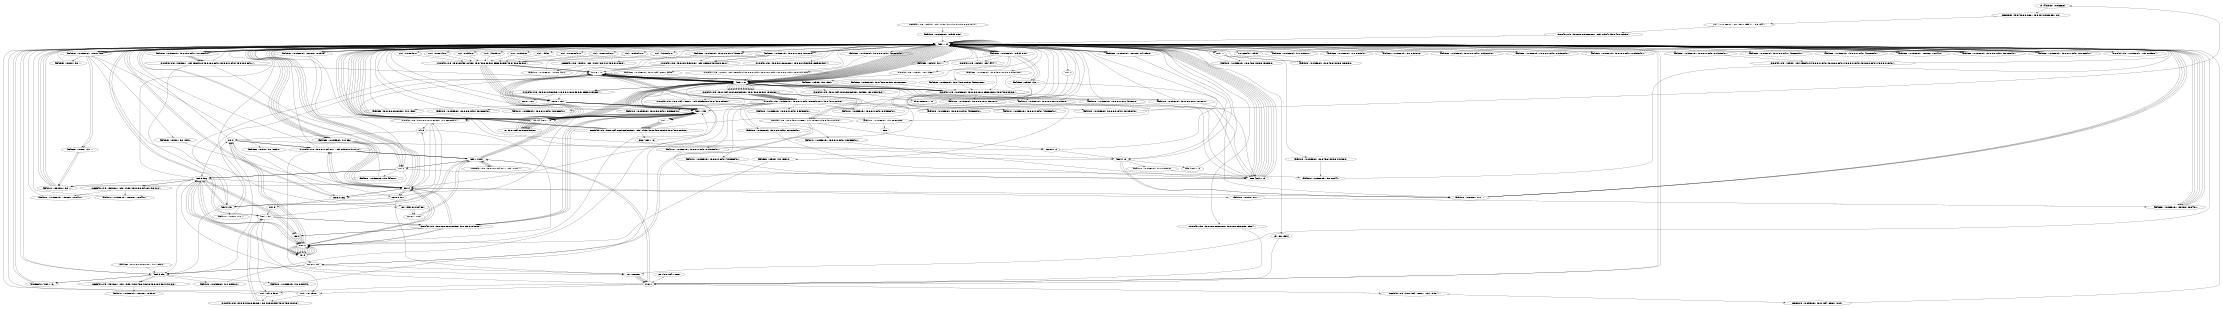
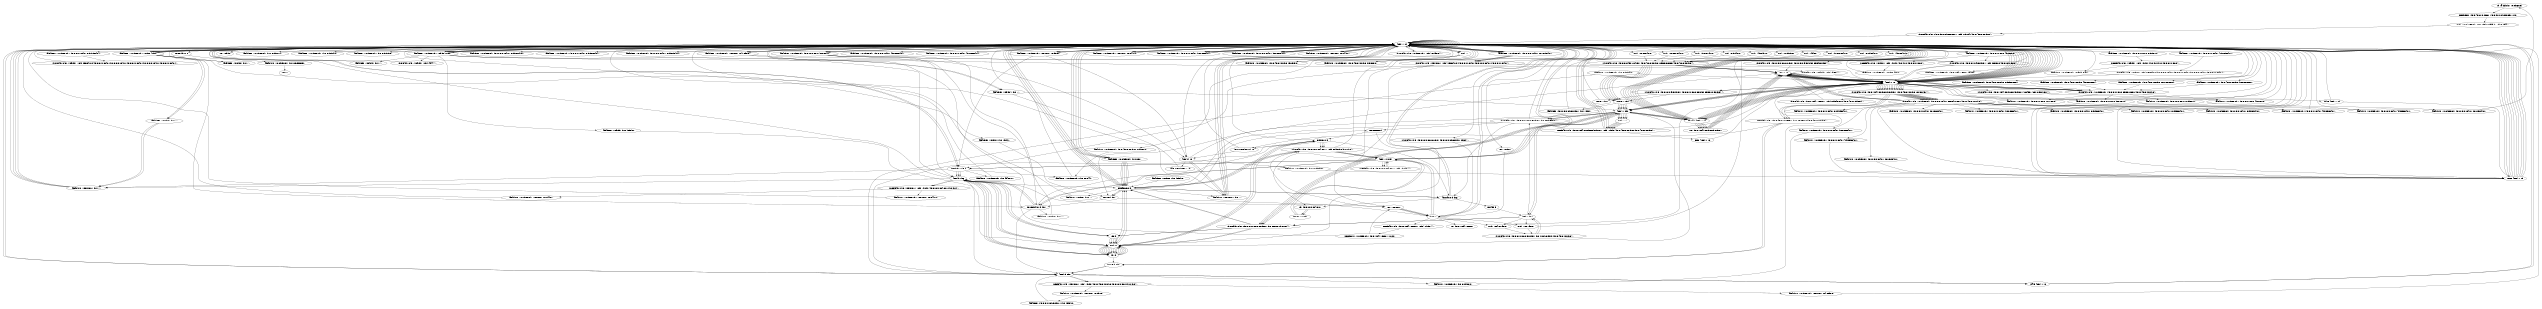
none -> (1883, 46)
(1248, 54) -> (225, 54)
none -> (2133, 54)
none -> (896, 68)
(597, 73) -> (1784, 73)
(1068, 73) -> (181, 54)
(817, 83) -> none
none -> (2225, 83)
(177, 98) -> none
(923, 102) -> (2332, 102)
(834, 116) -> (1972, 46)
(421, 131) -> (1375, 131)
(885, 131) -> (285, 73)
(231, 140) -> (1322, 140)
(548, 149) -> (1337, 125)
(1051, 150) -> (1244, 150)
(401, 169) -> (958, 169)
(1193, 169) -> (1180, 169)
(950, 177) -> none
(407, 188) -> (1125, 188)
(339, 198) -> (1450, 198)
(1705, 203) -> (694, 57)
(226, 207) -> (1036, 207)
(272, 207) -> (1492, 207)
(413, 207) -> (1310, 207)
(1281, 236) -> (1505, 150)
(472, 270) -> (1376, 220)
(218, 279) -> (1100, 136)
(659, 279) -> (1446, 221)
(42, 284) -> (2038, 284)
none -> (1811, 294)
none -> (1067, 298)
